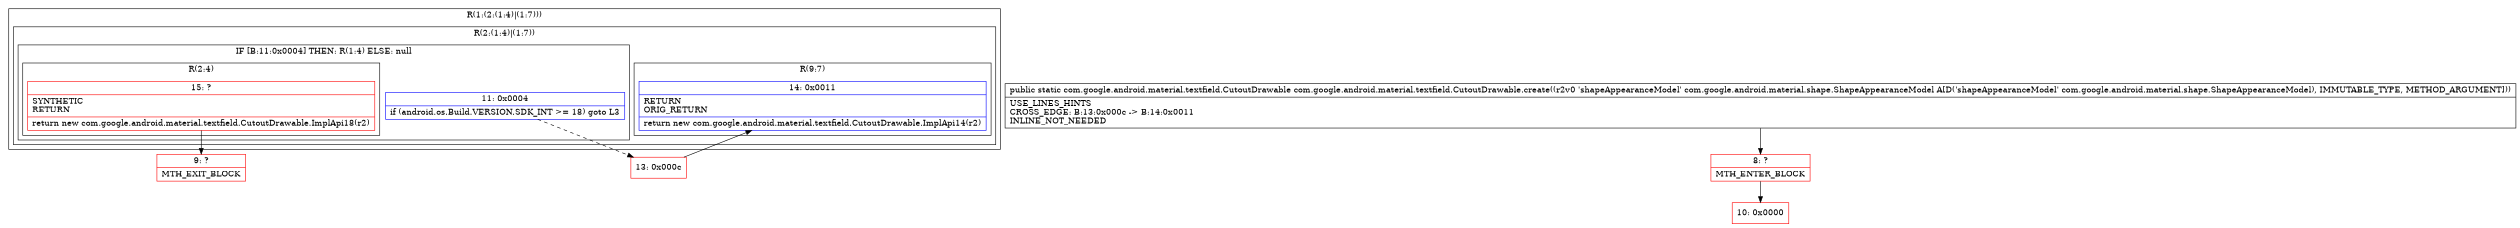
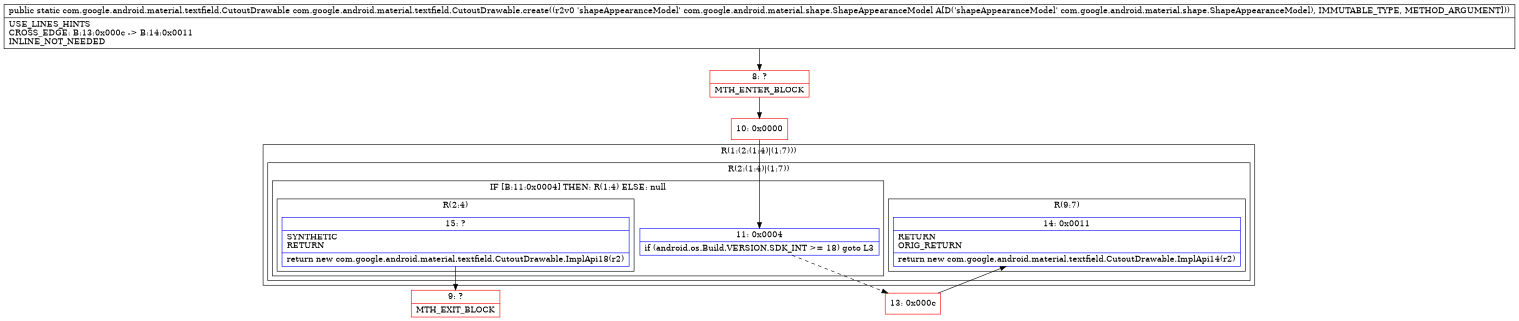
(201, 106) -> (456, 242)
none -> (760, 177)
